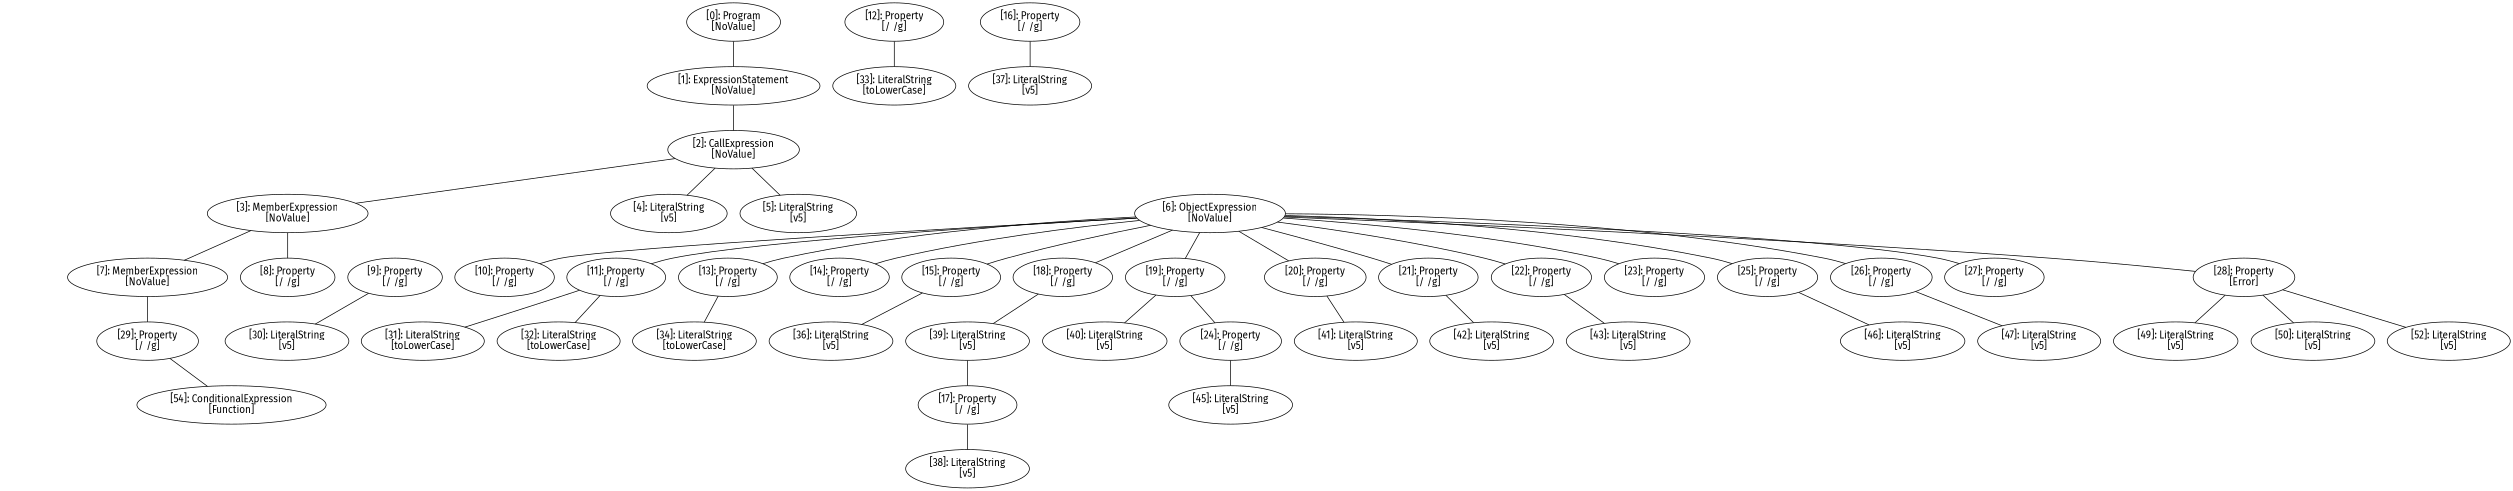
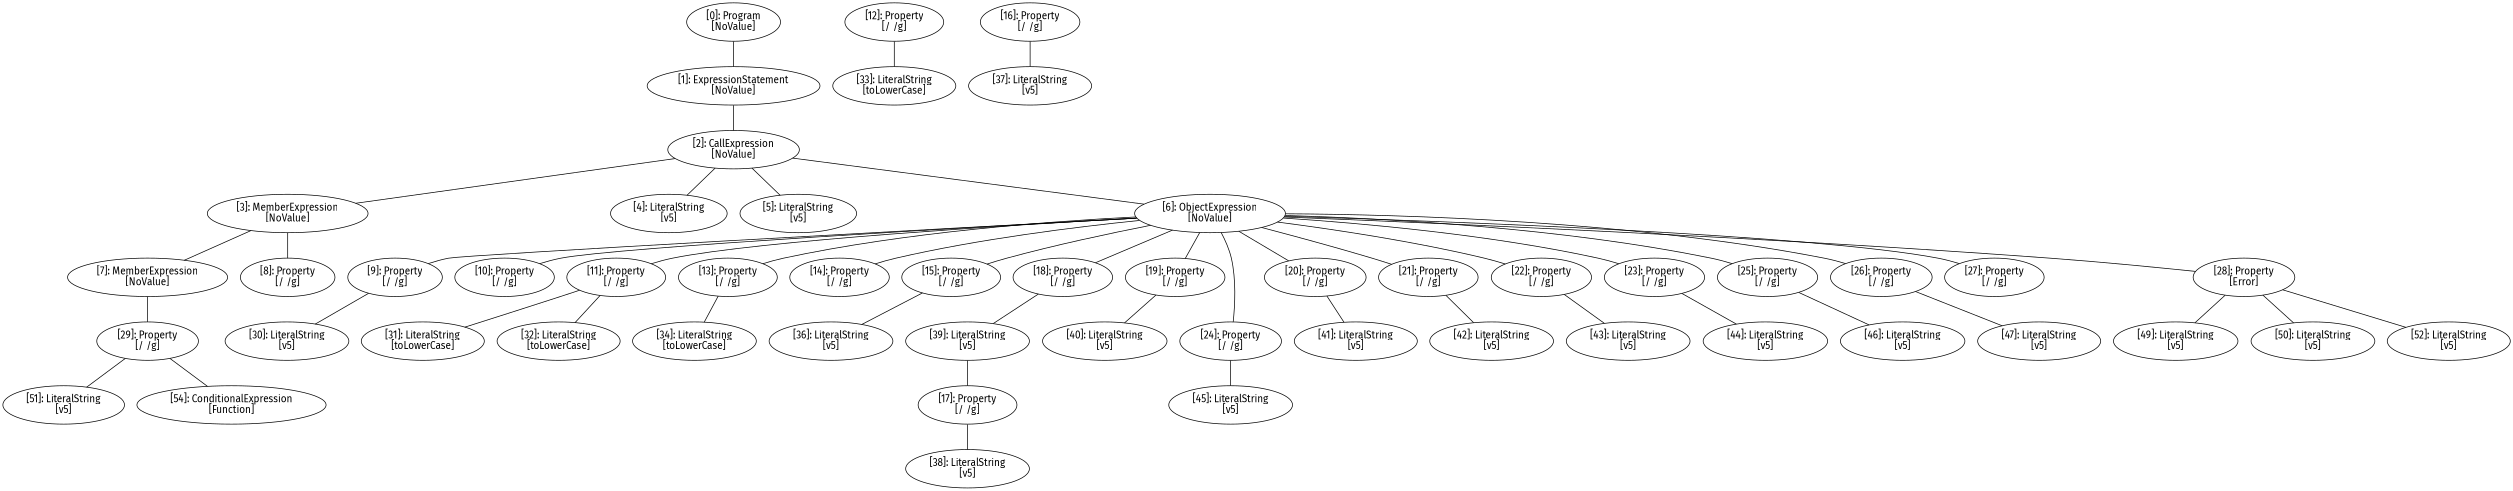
none -> (968, 181)
none -> (623, 247)
(1203, 309) -> (1234, 276)
none -> (1765, 341)
none -> (64, 405)
